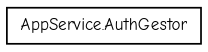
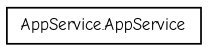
(104, 26) -> (104, 26)
